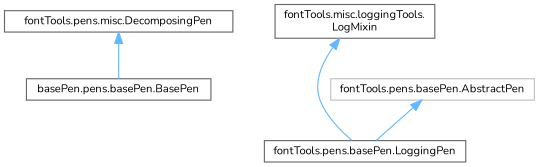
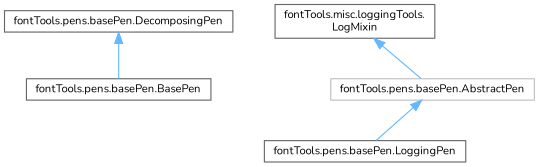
(119, 21) -> (119, 21)
(119, 89) -> (119, 89)
(319, 98) -> (402, 62)
